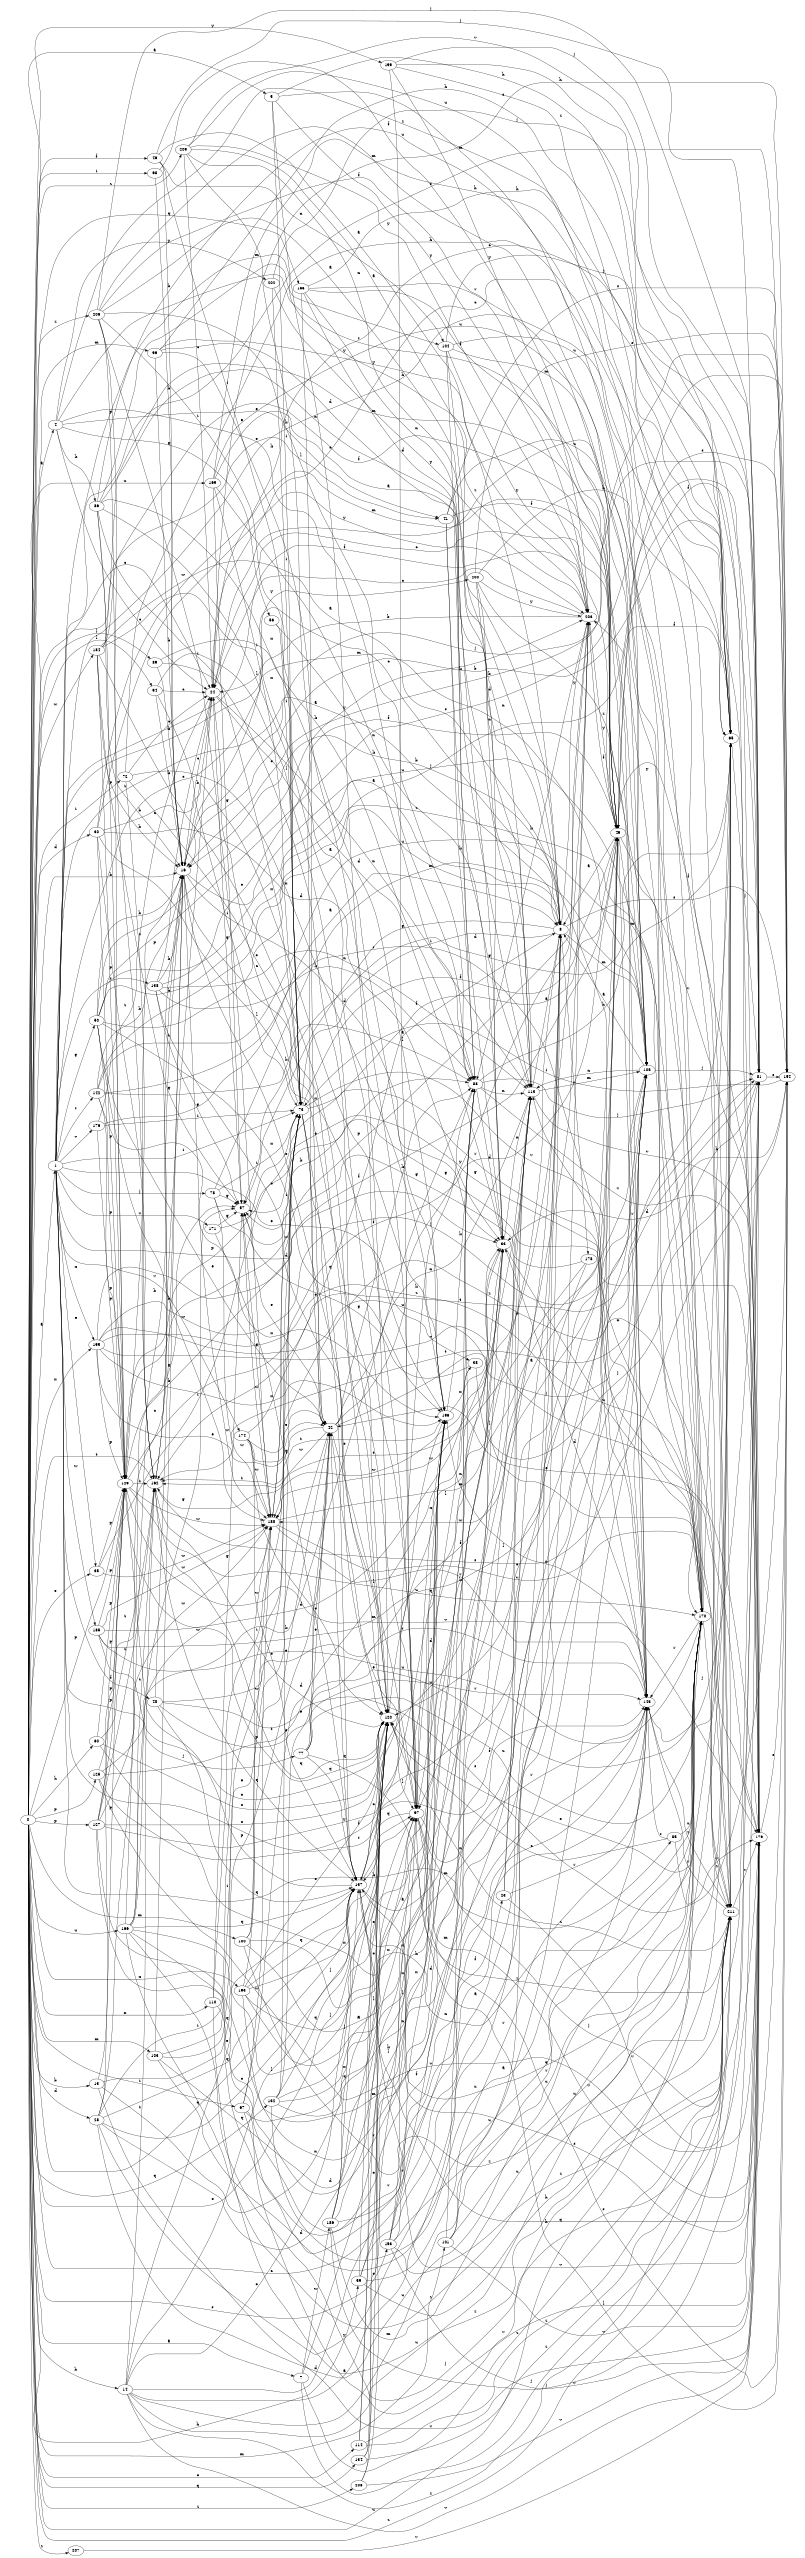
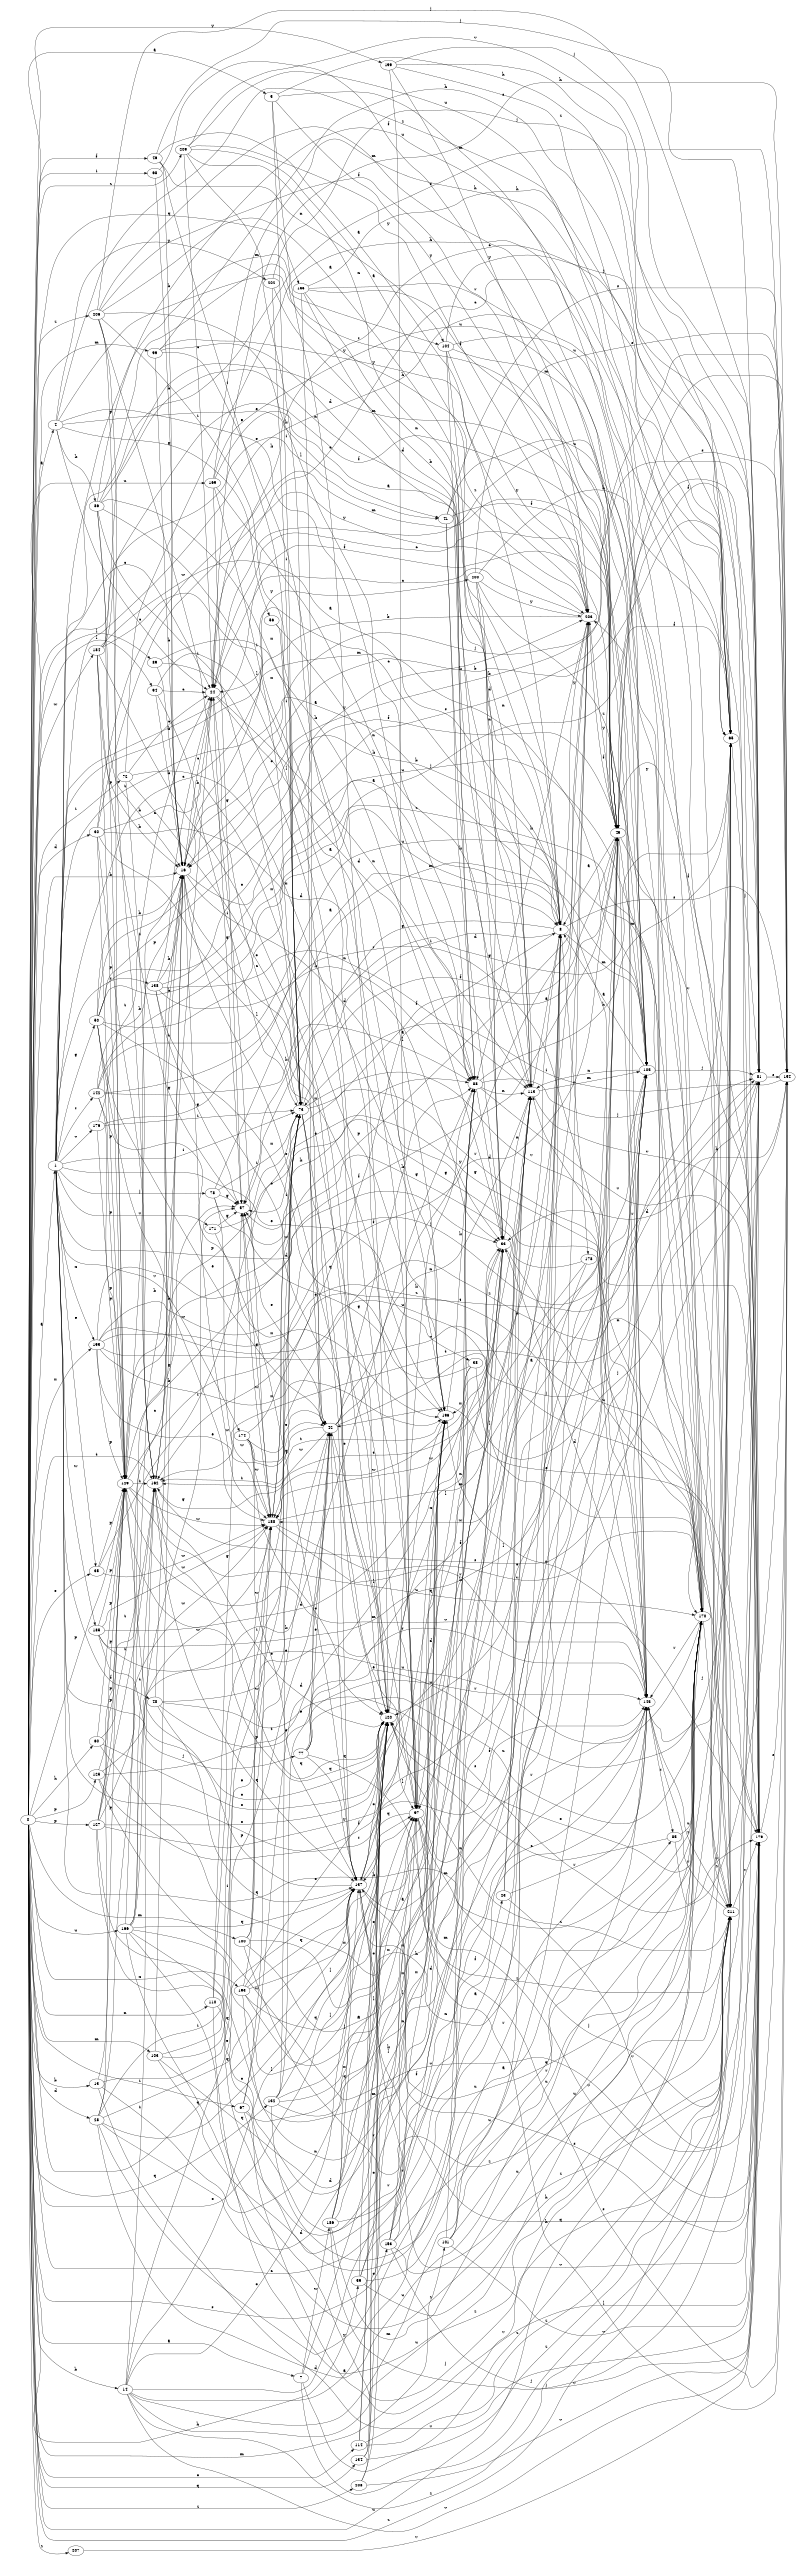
(431, 462) -> (431, 462)
(461, 1396) -> (466, 1391)
(651, 1777) -> (659, 1769)
